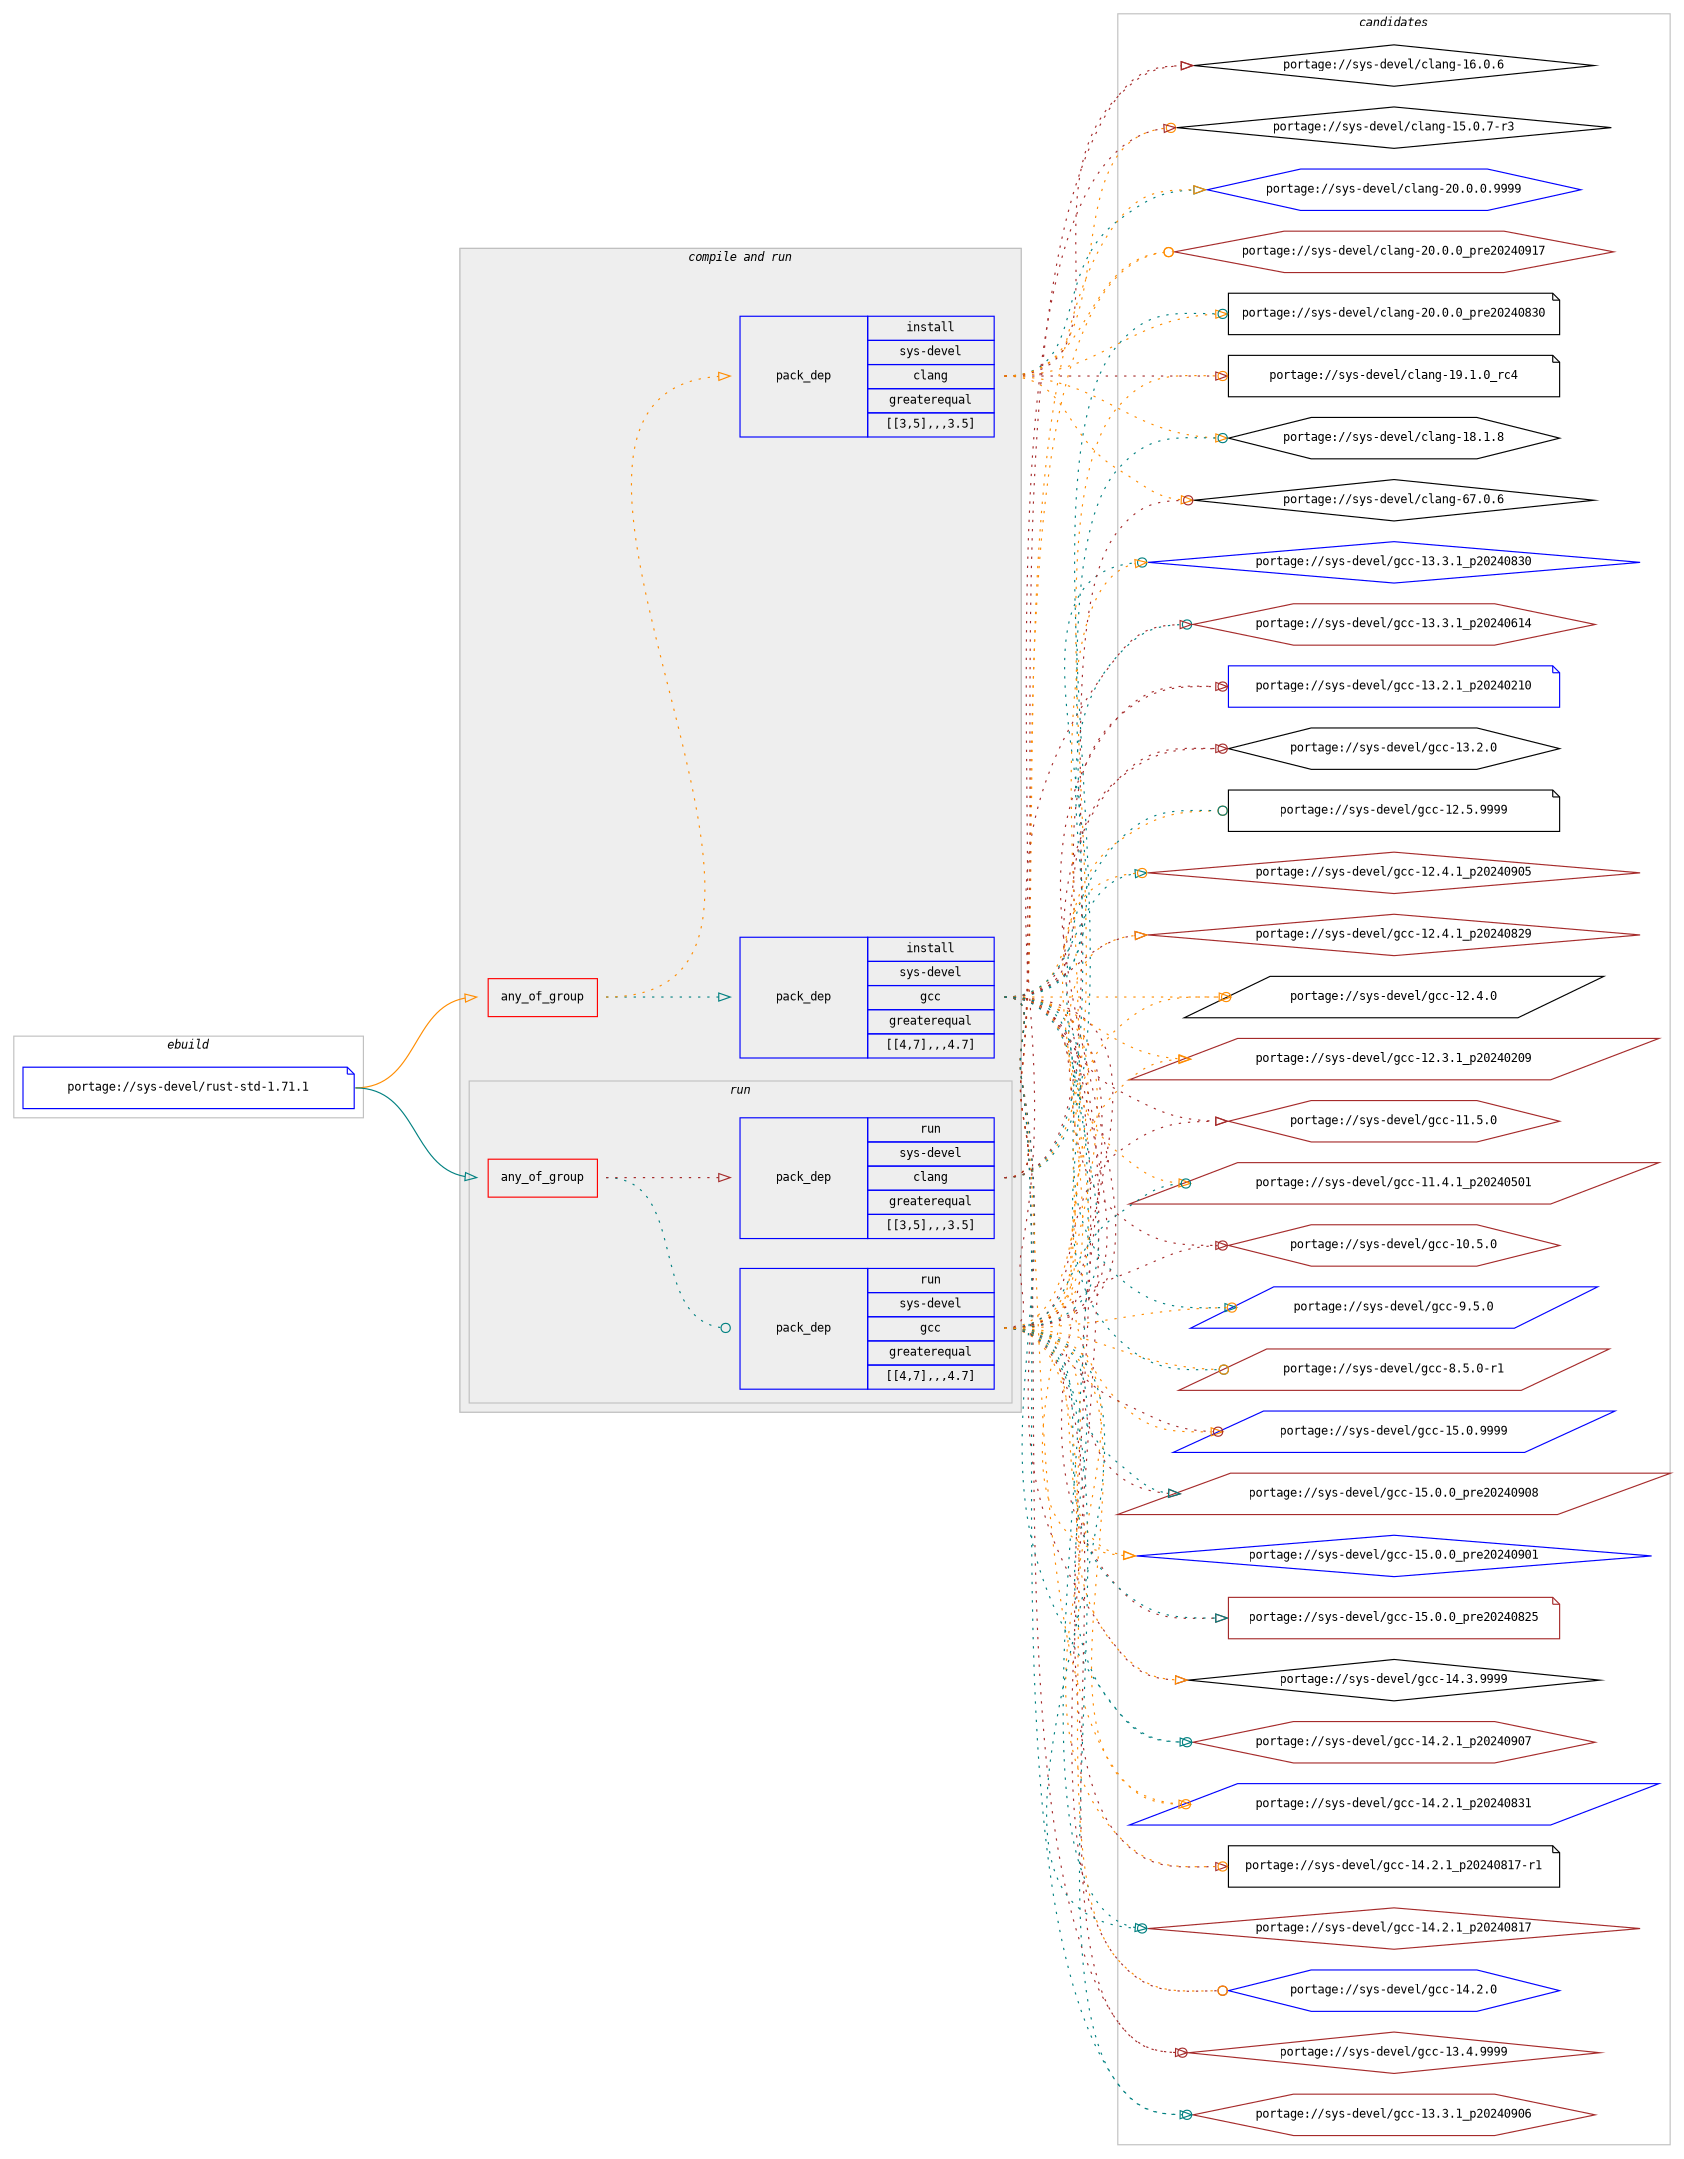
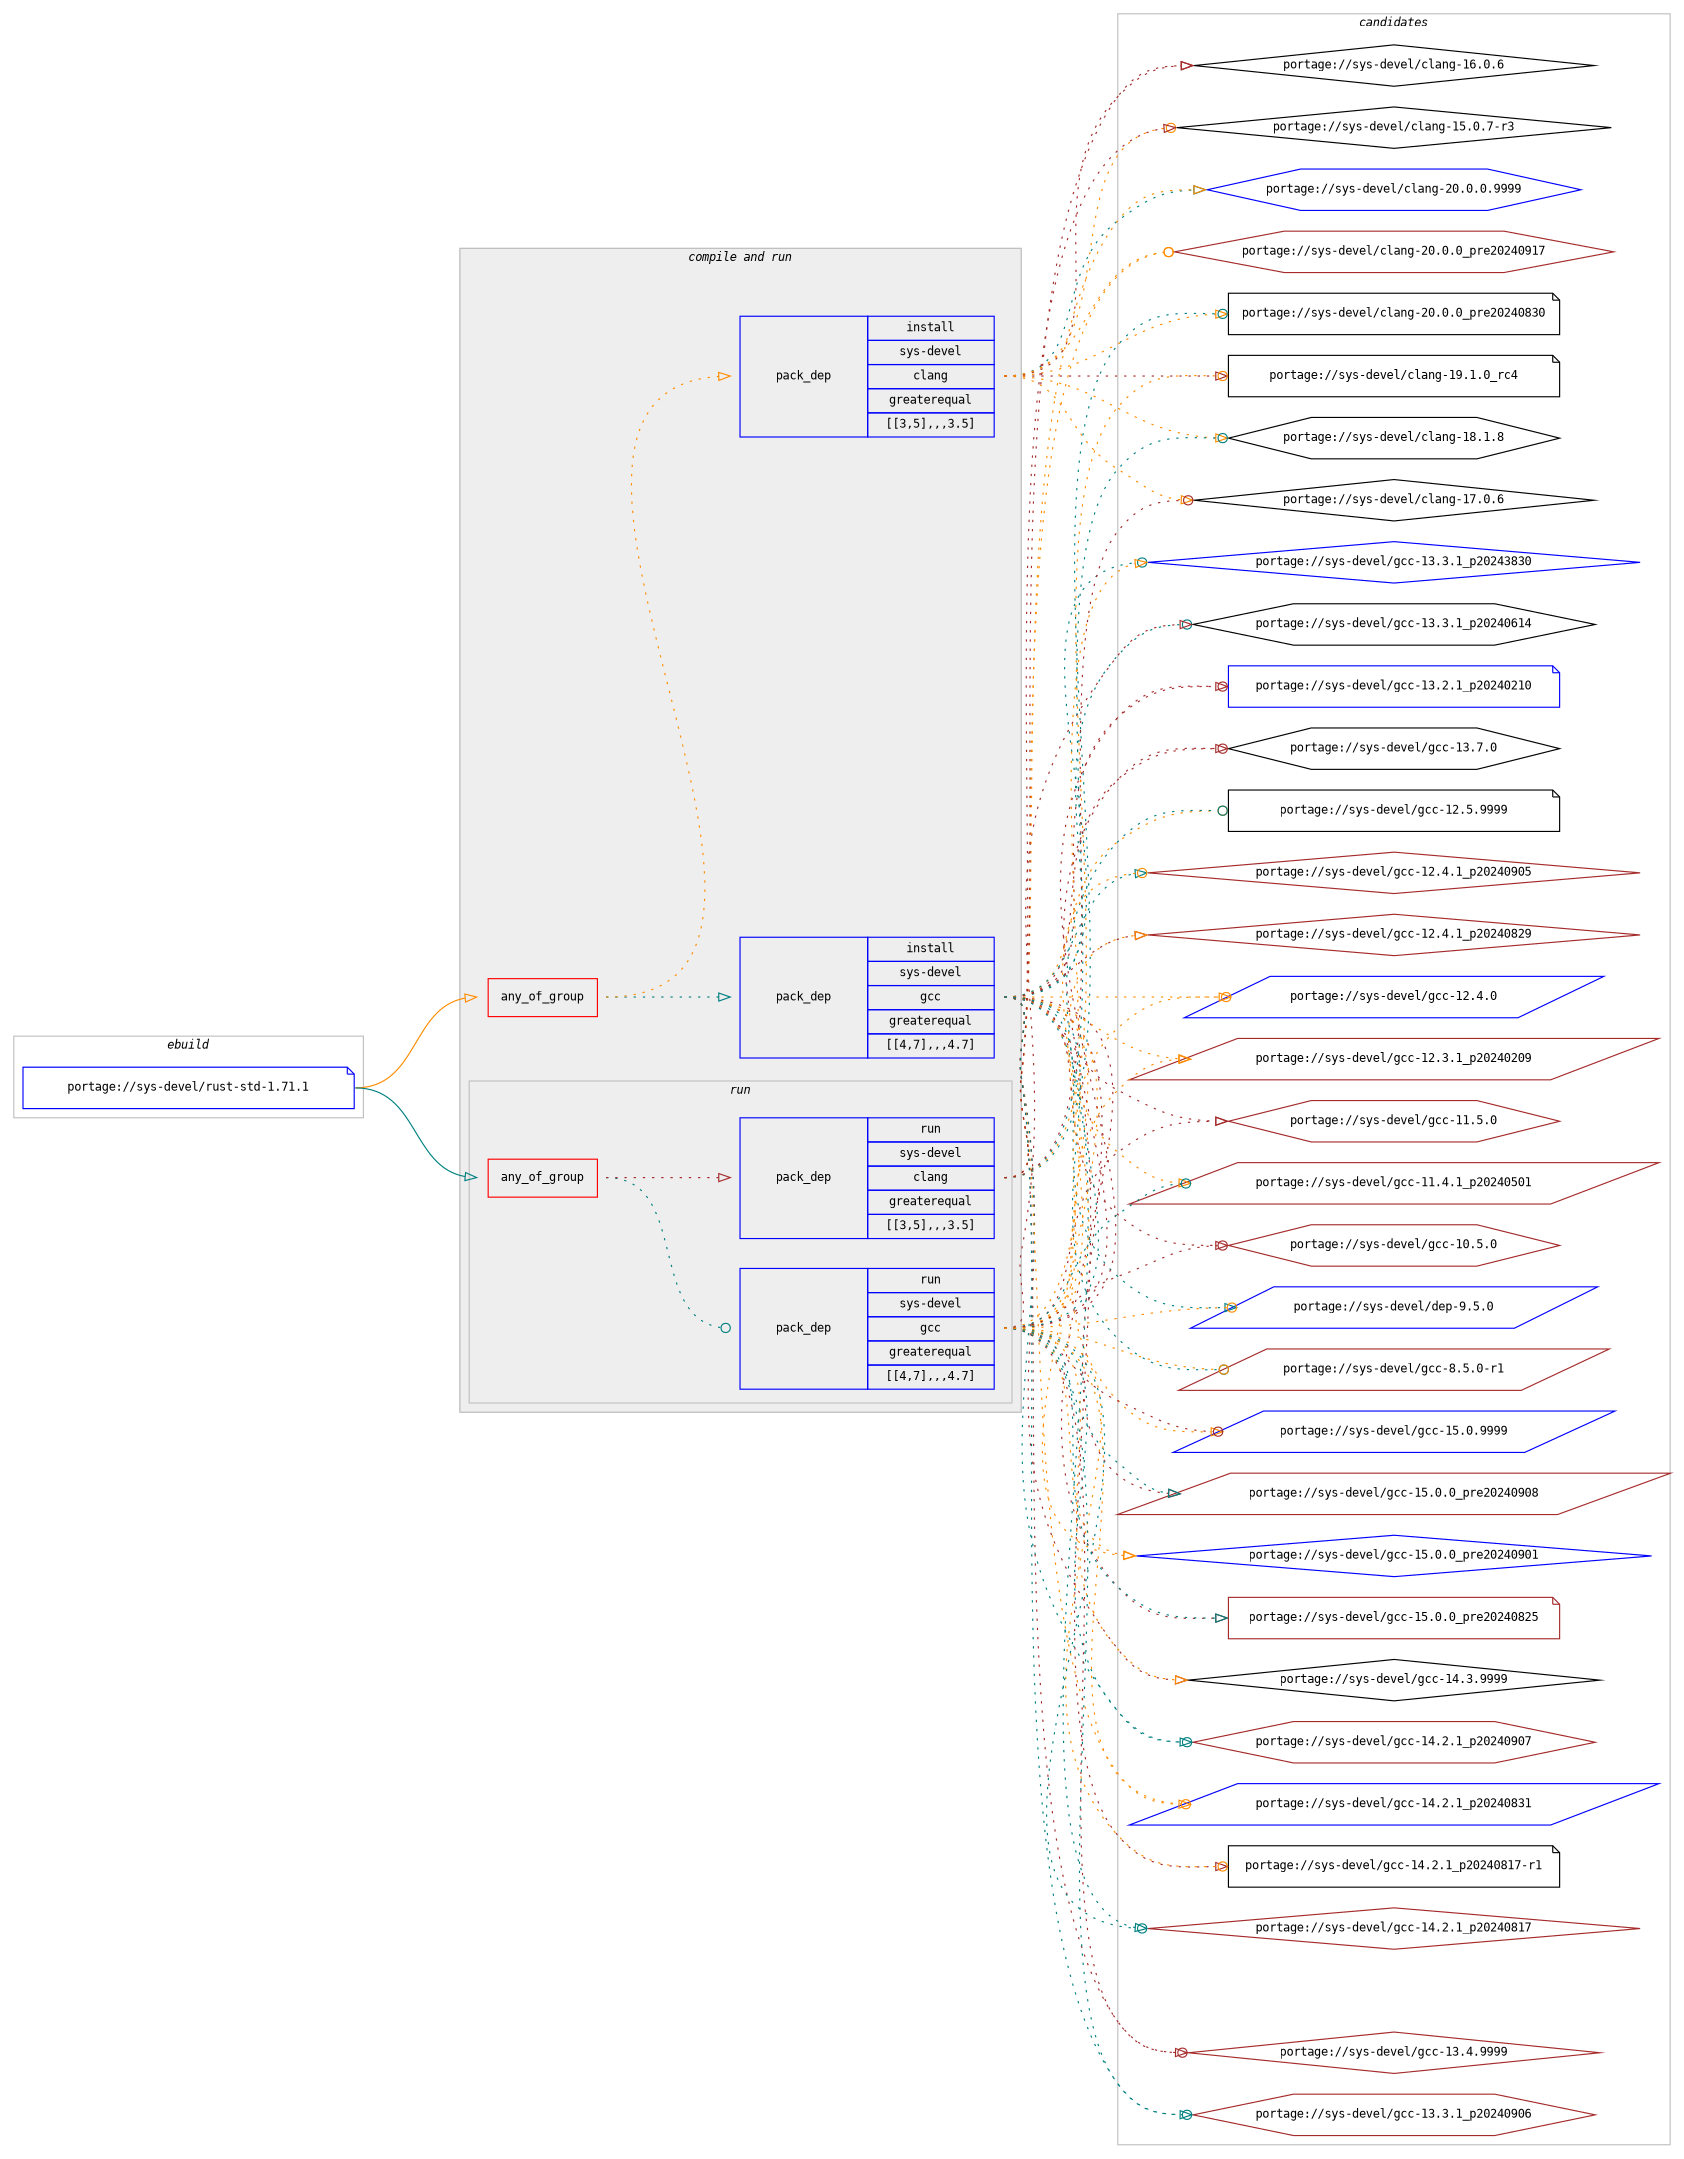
(1394, 500) -> (1394, 500)
(1394, 562) -> (1394, 562)
(1394, 624) -> (1394, 624)
(1394, 749) -> (1394, 749)
(1394, 997) -> (1394, 997)
(1394, 1308) -> (1394, 1308)
(1394, 1991) -> none
